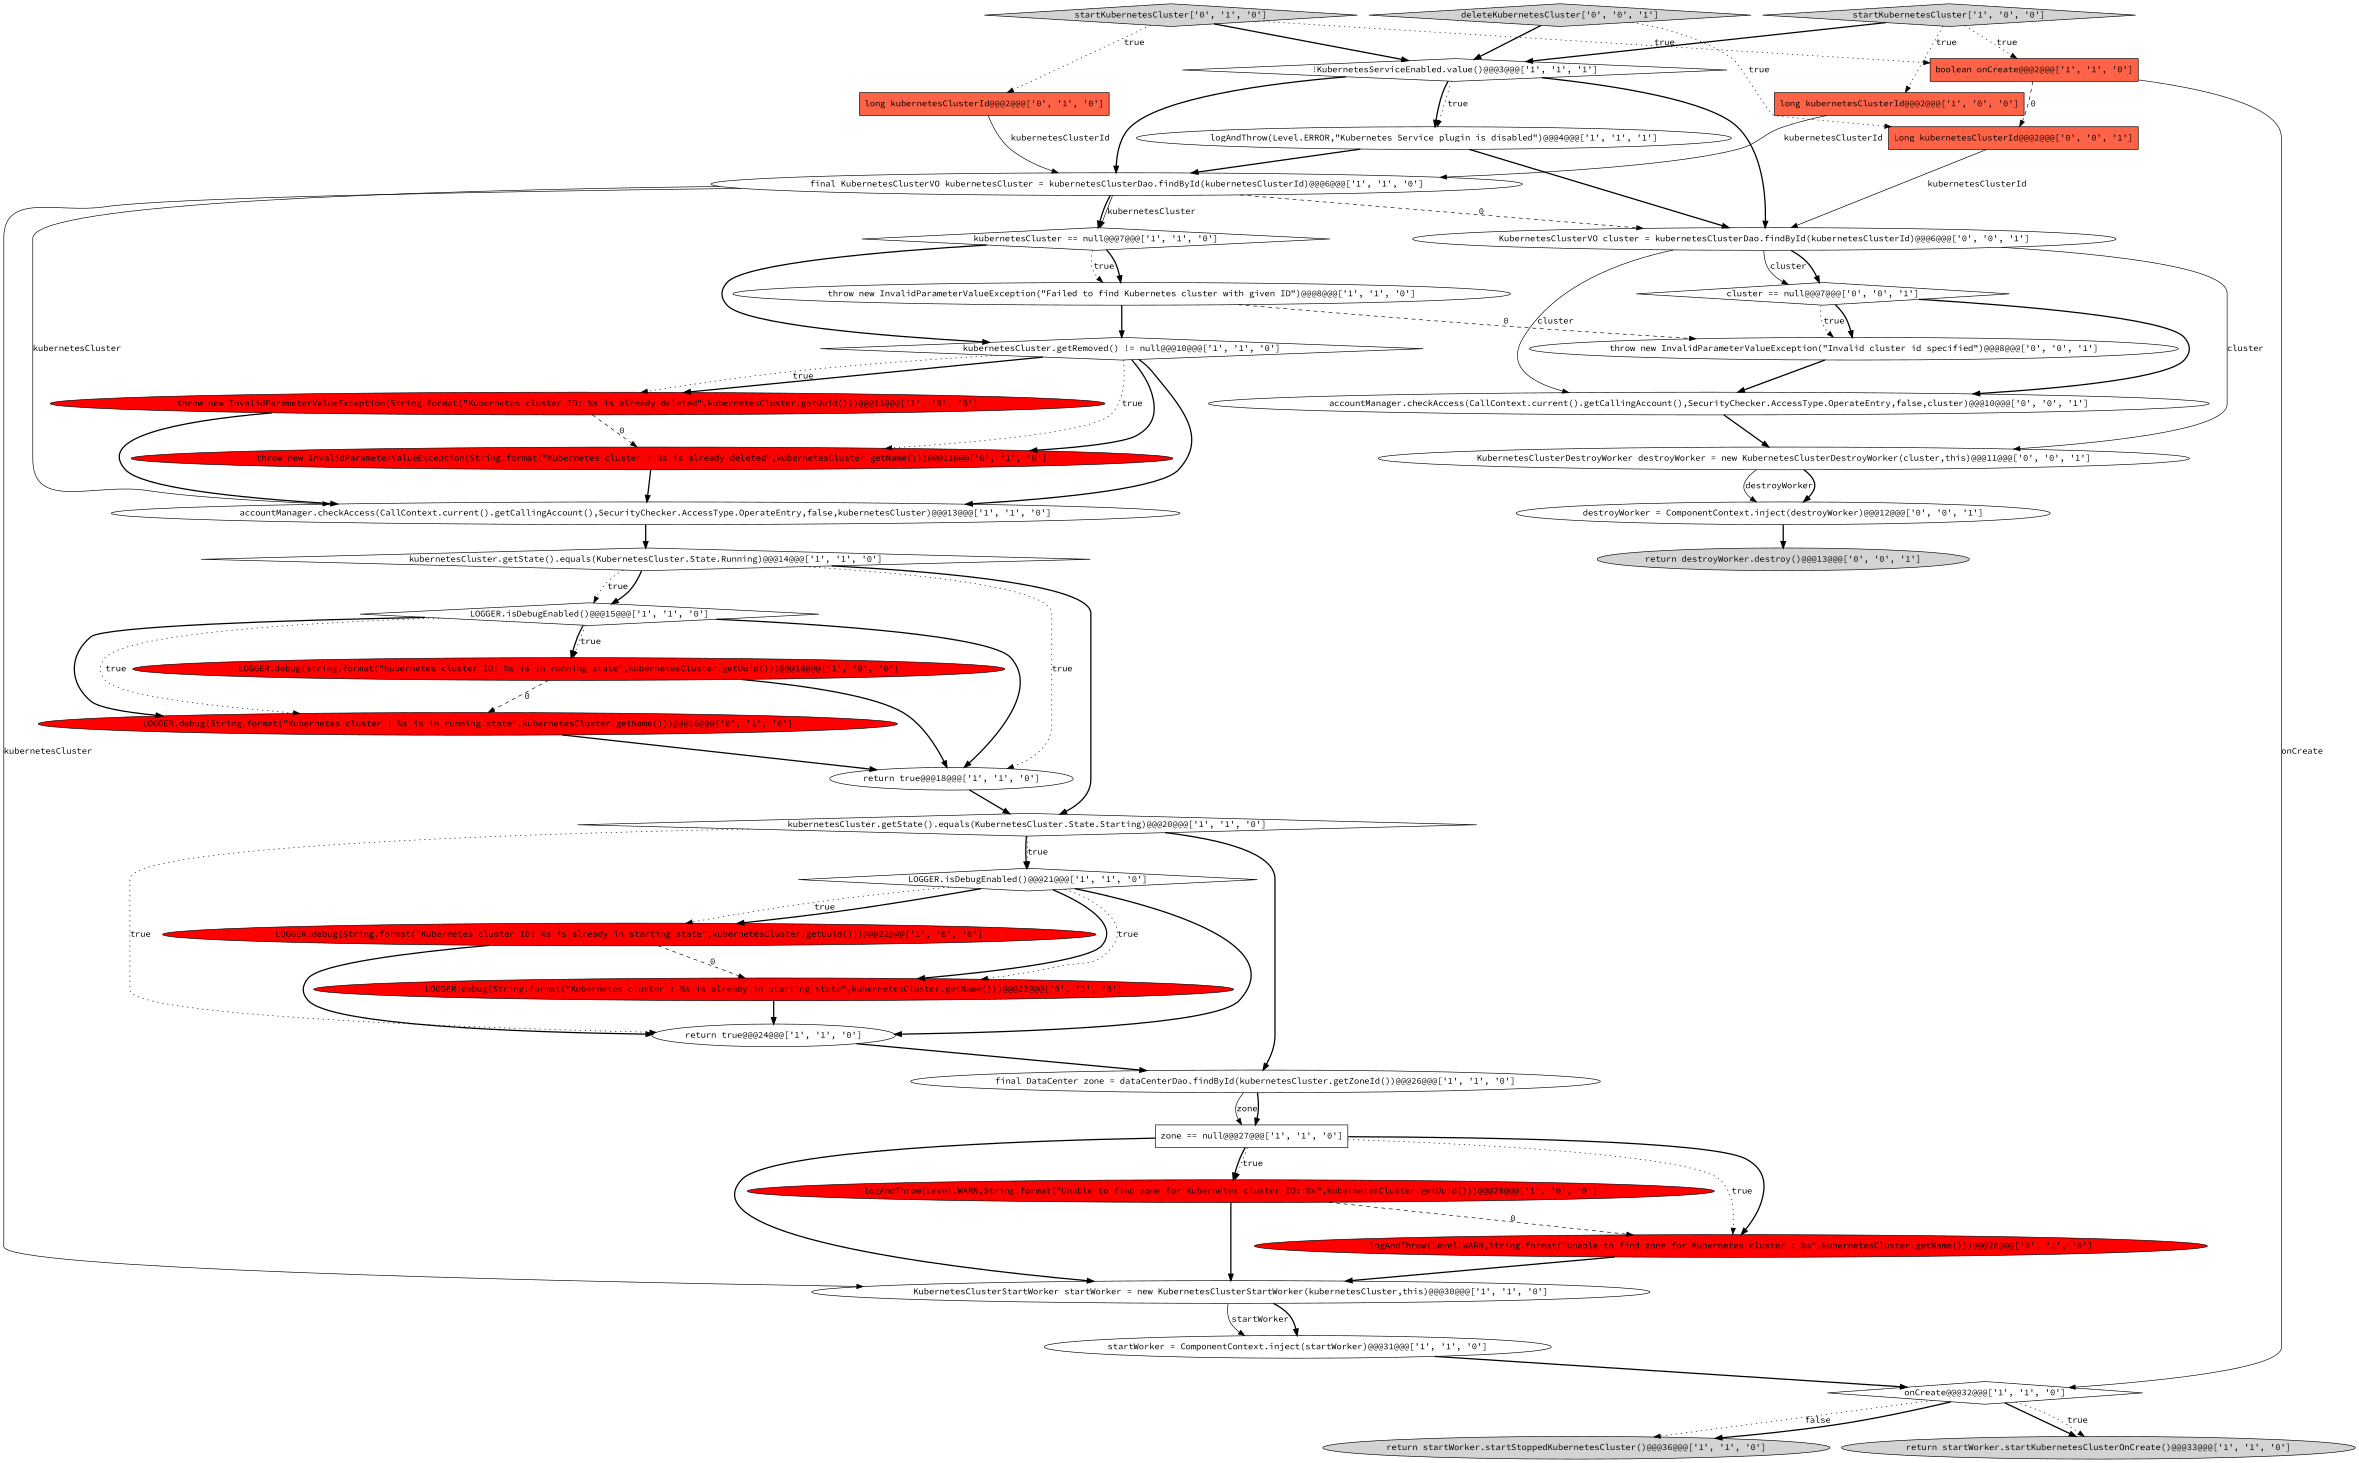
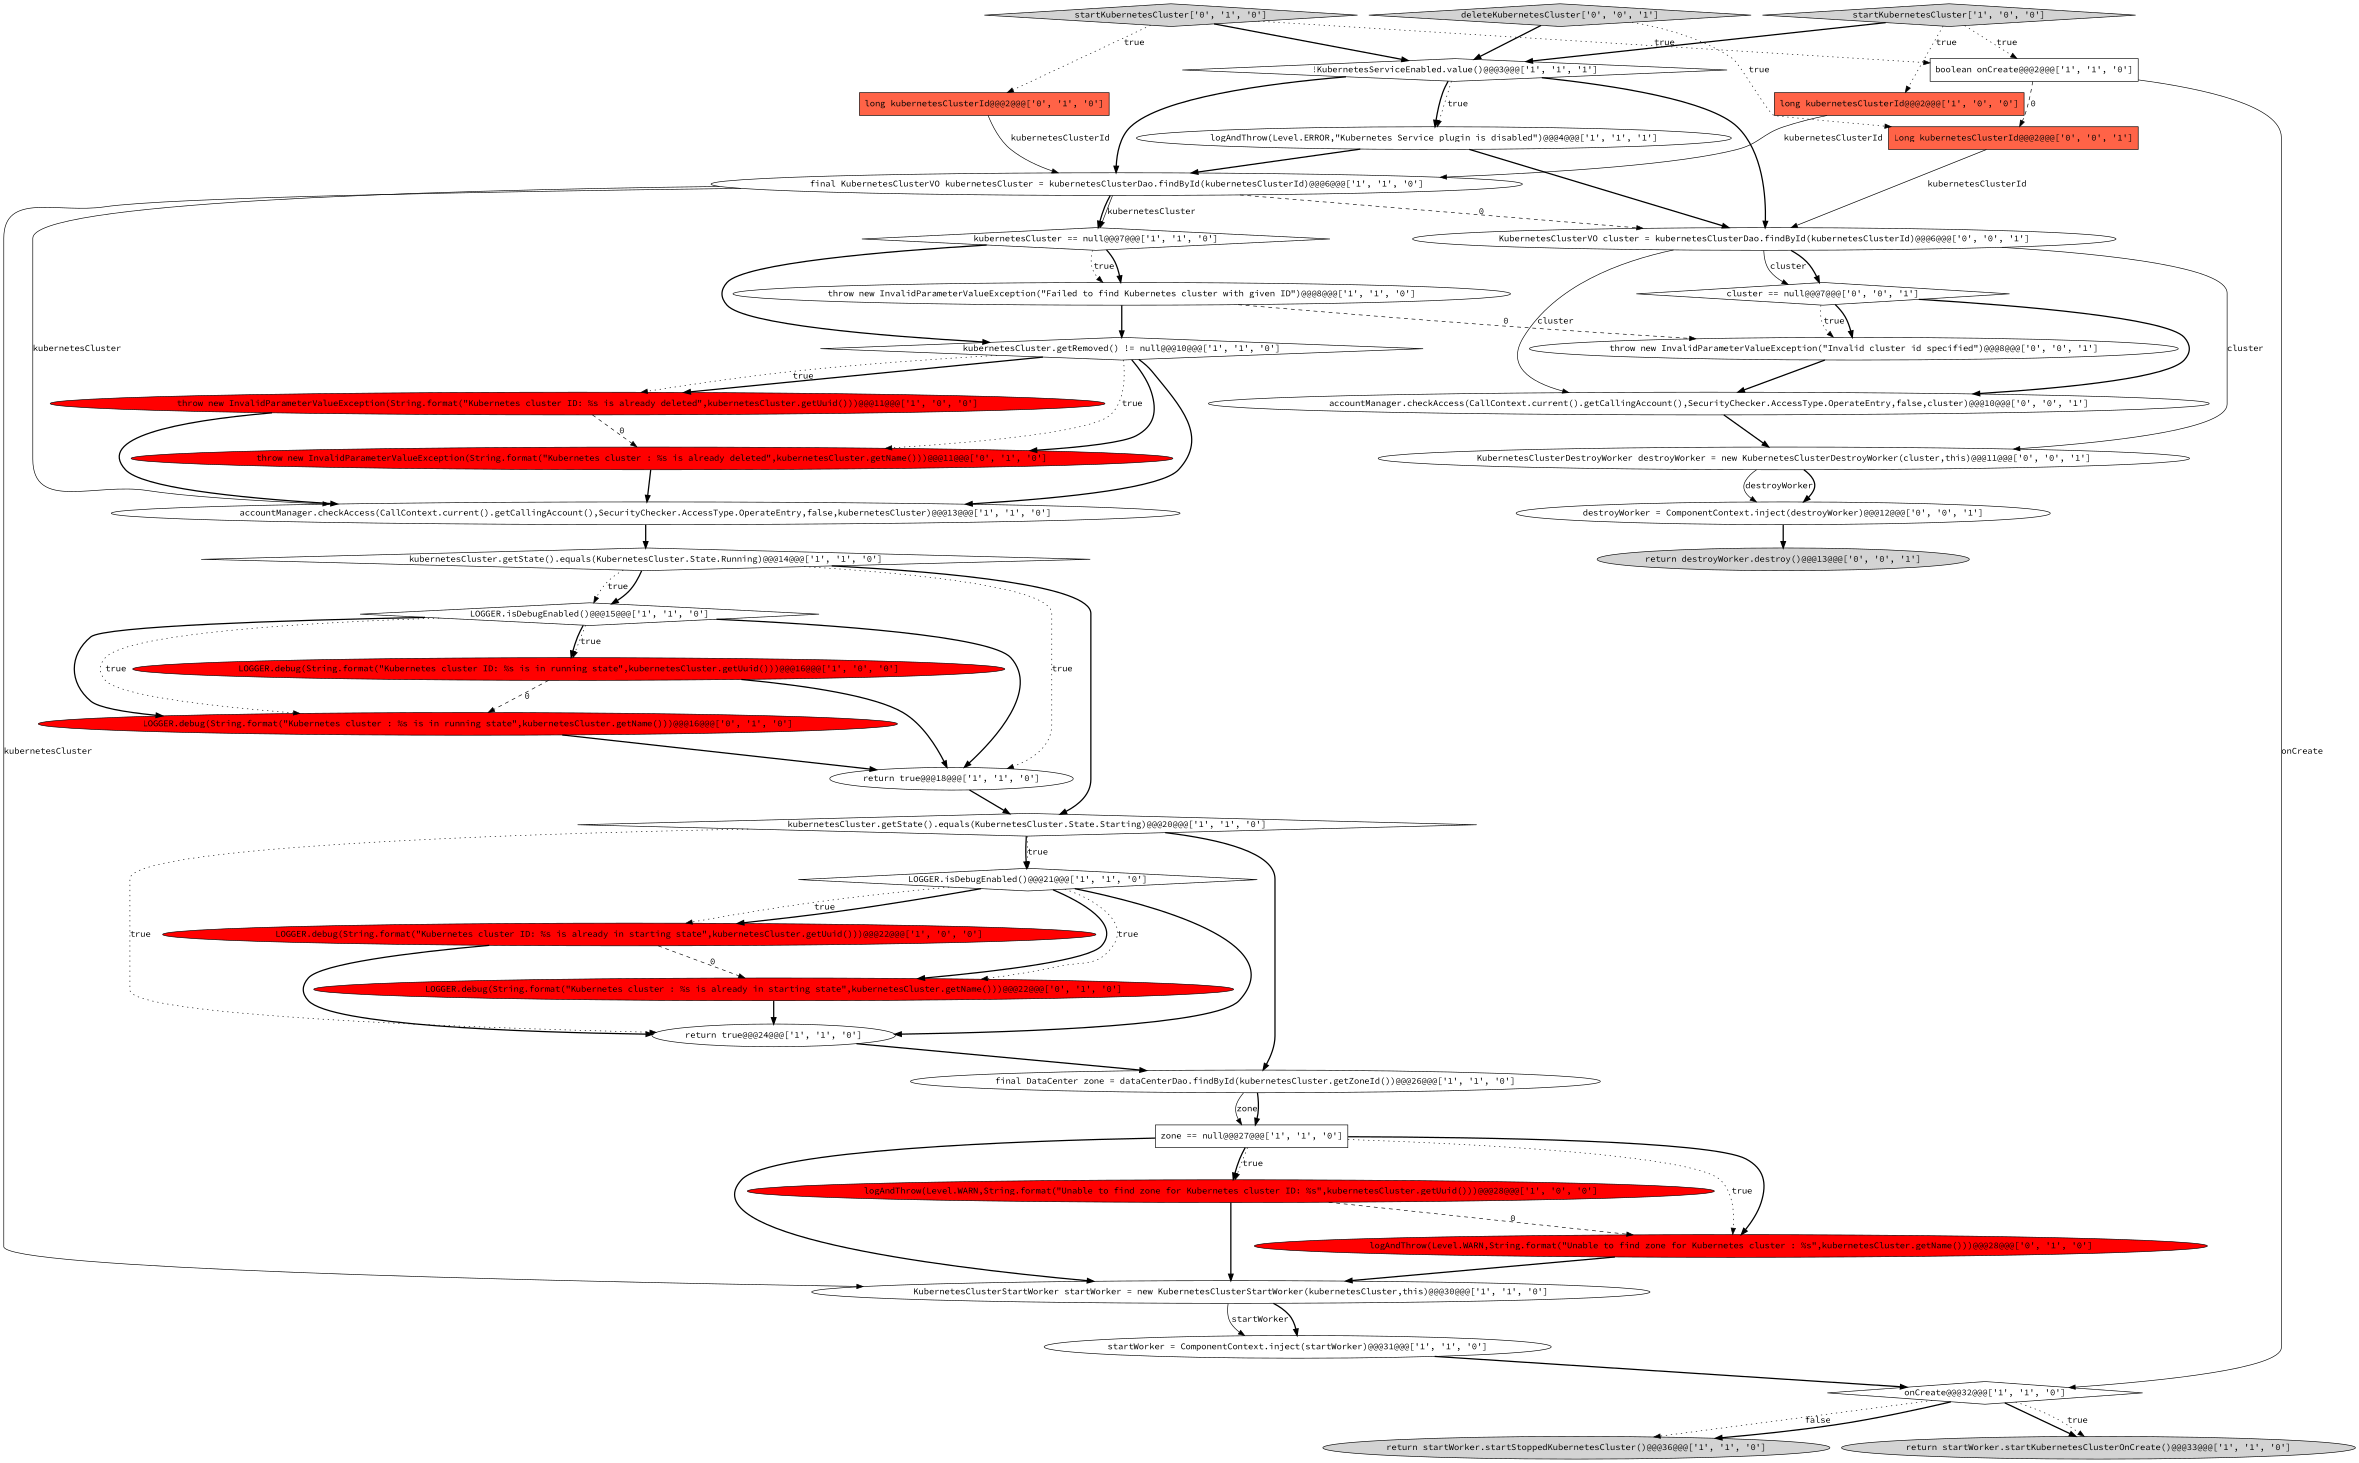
(2034, 70) -> (2034, 70)
